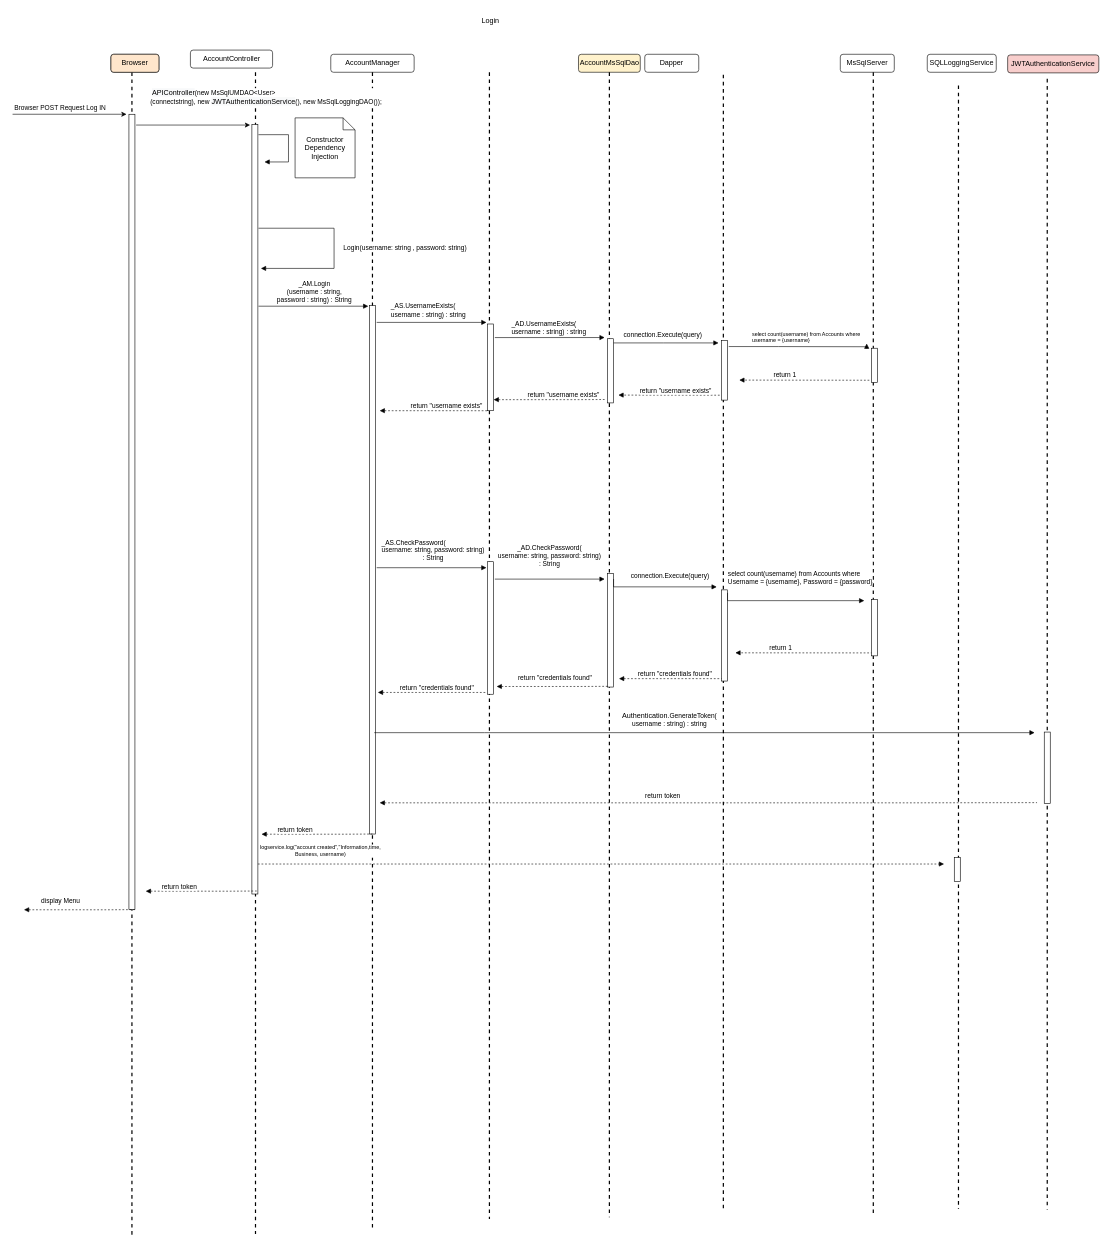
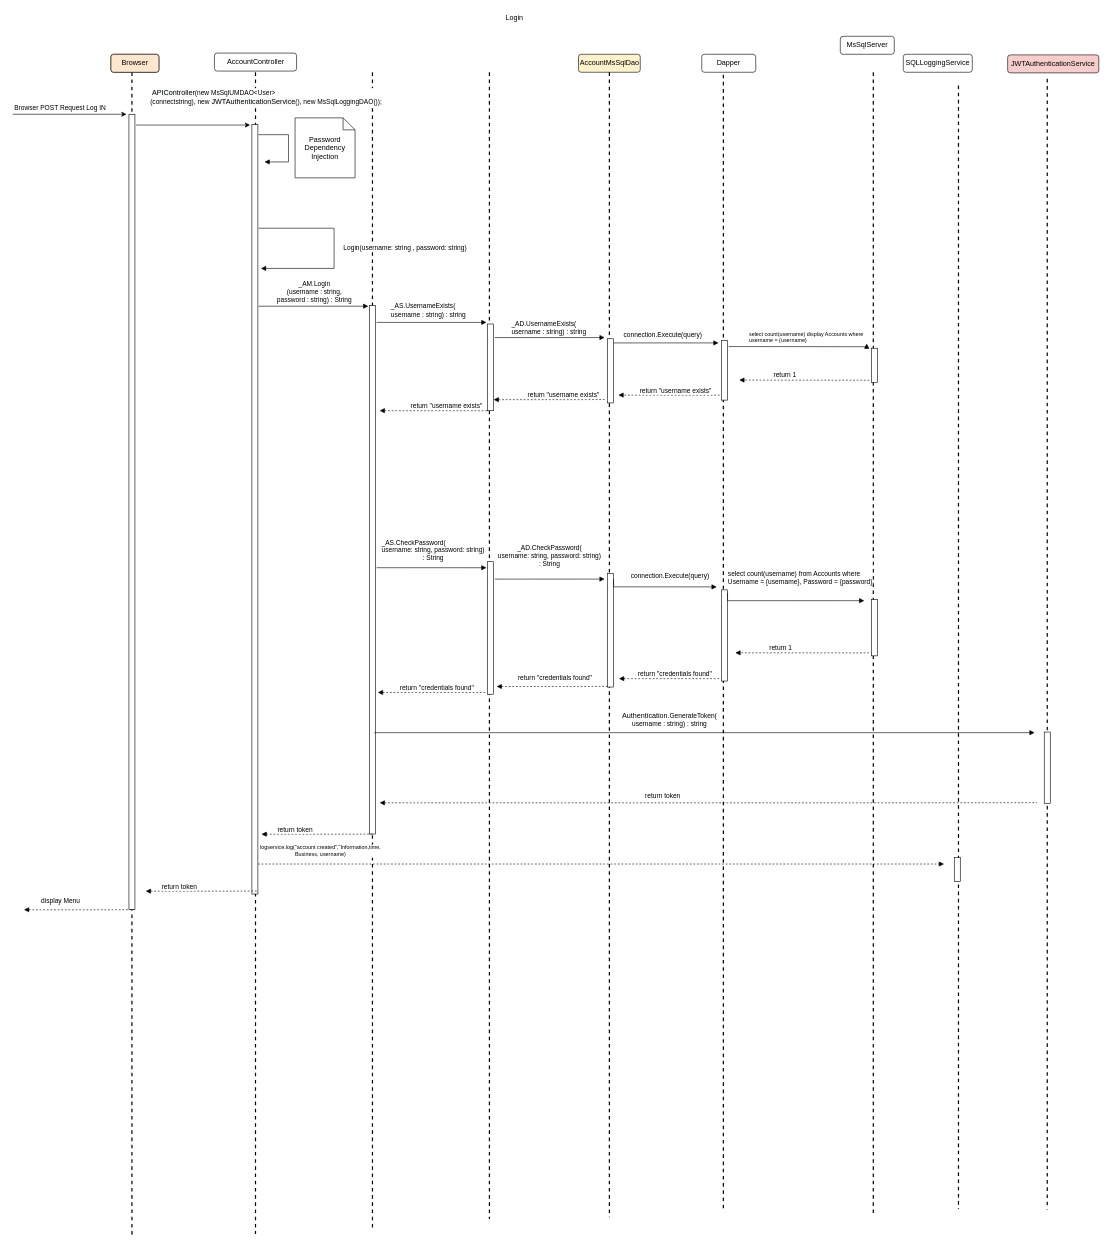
(491, 21) -> (515, 18)
(231, 59) -> (255, 62)
(372, 63) -> none
(672, 63) -> (729, 63)
(867, 63) -> (867, 45)
(962, 63) -> (938, 63)
(325, 148) -> (325, 148)
(806, 335) -> (806, 335)
